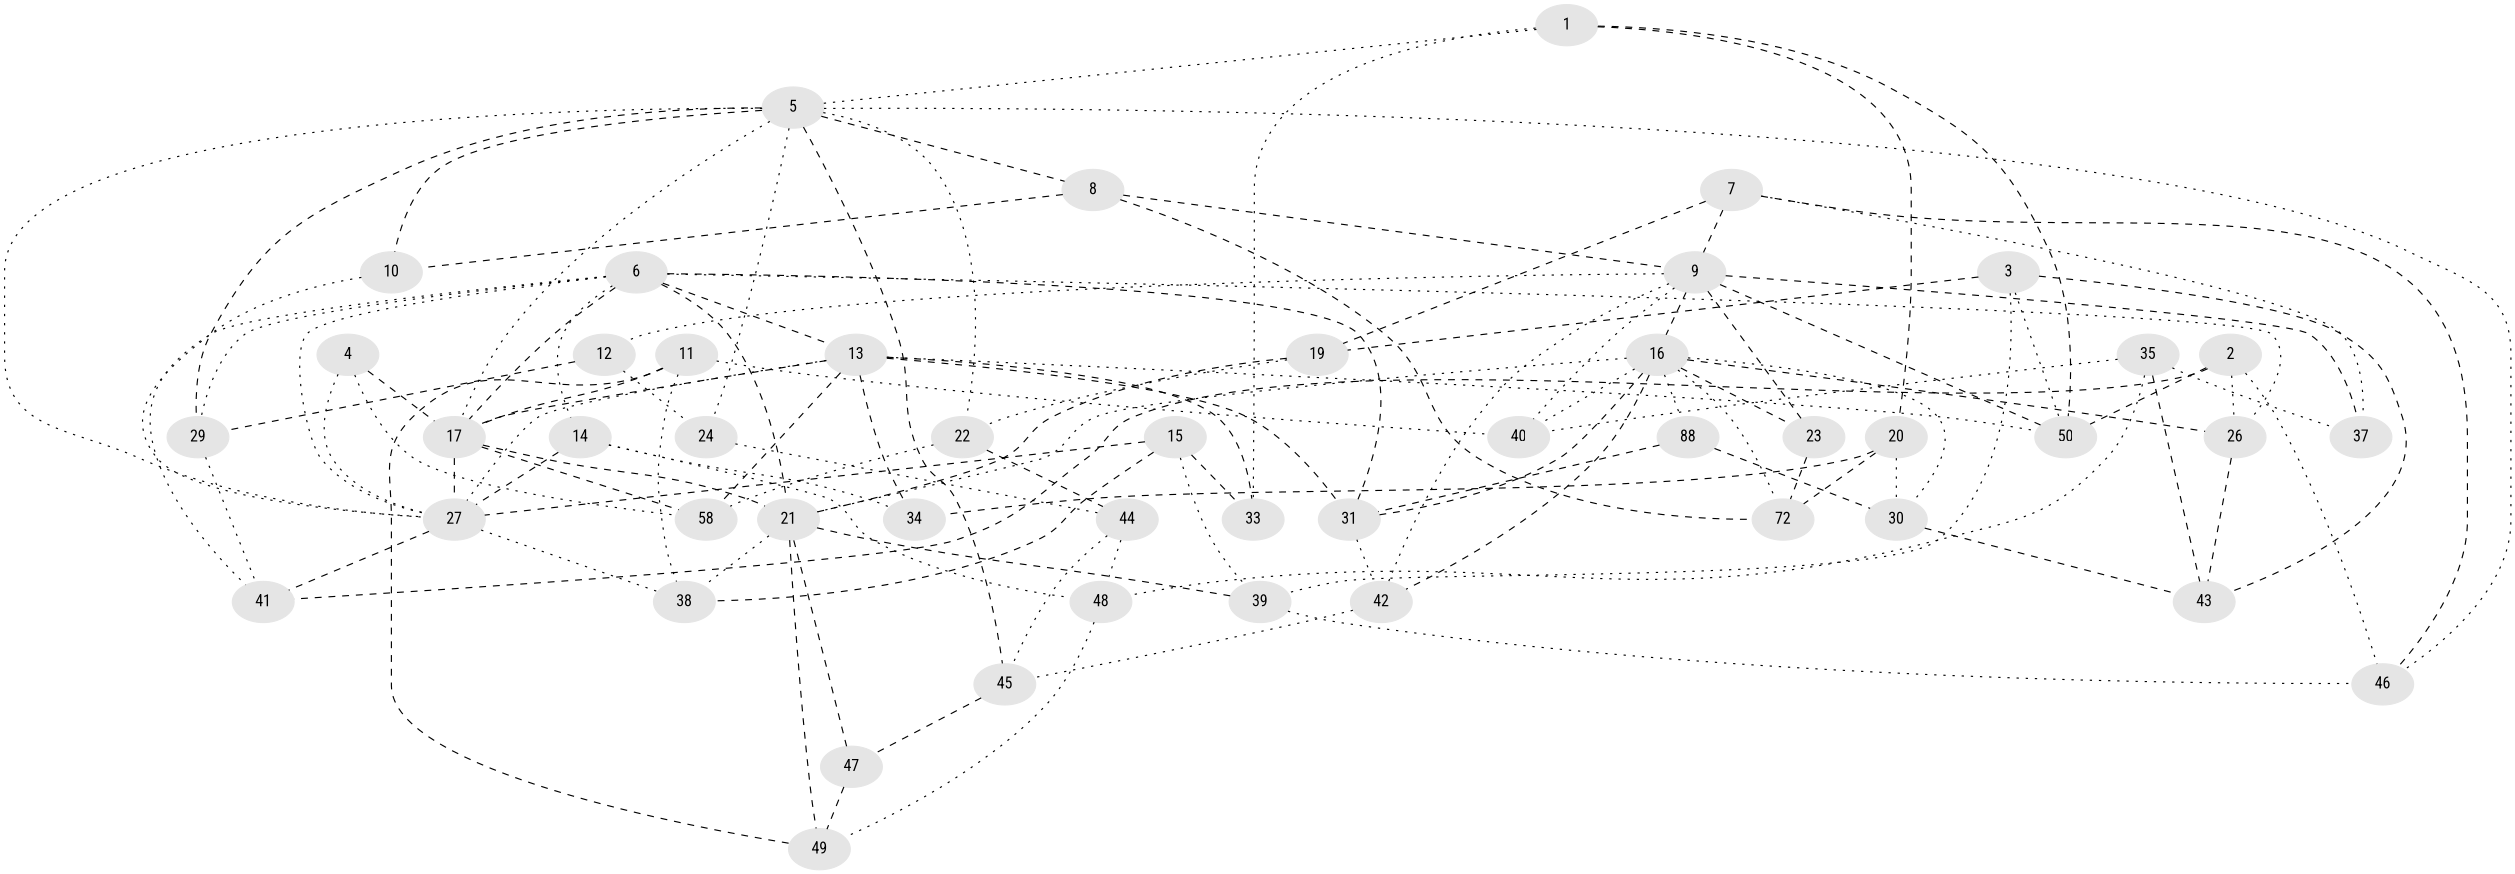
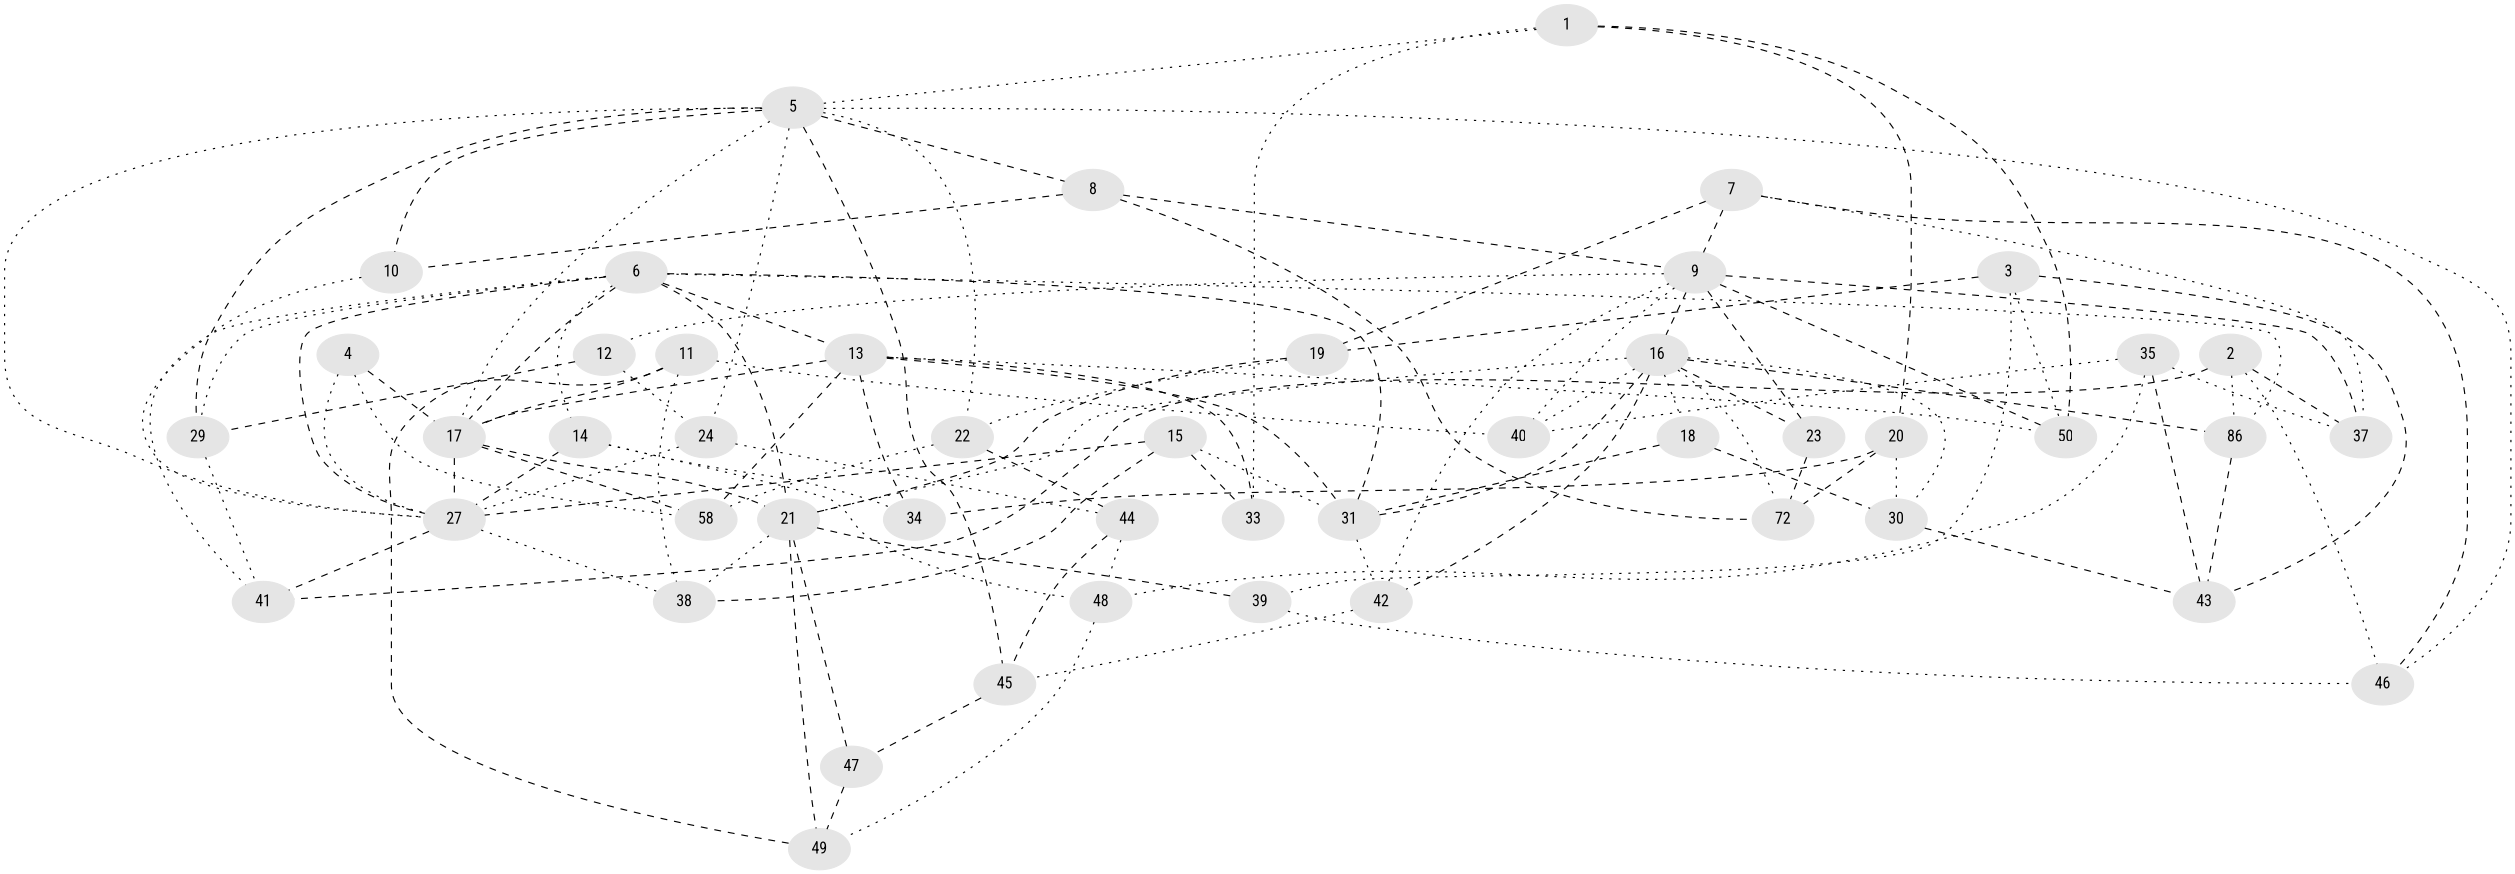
(333, 322) -> (333, 322)
(2148, 396) -> (2296, 396)
(539, 417) -> (565, 483)
(1688, 437) -> (1688, 437)
(2235, 437) -> (2235, 437)
(1204, 525) -> (1262, 478)
(1056, 587) -> (1056, 587)
